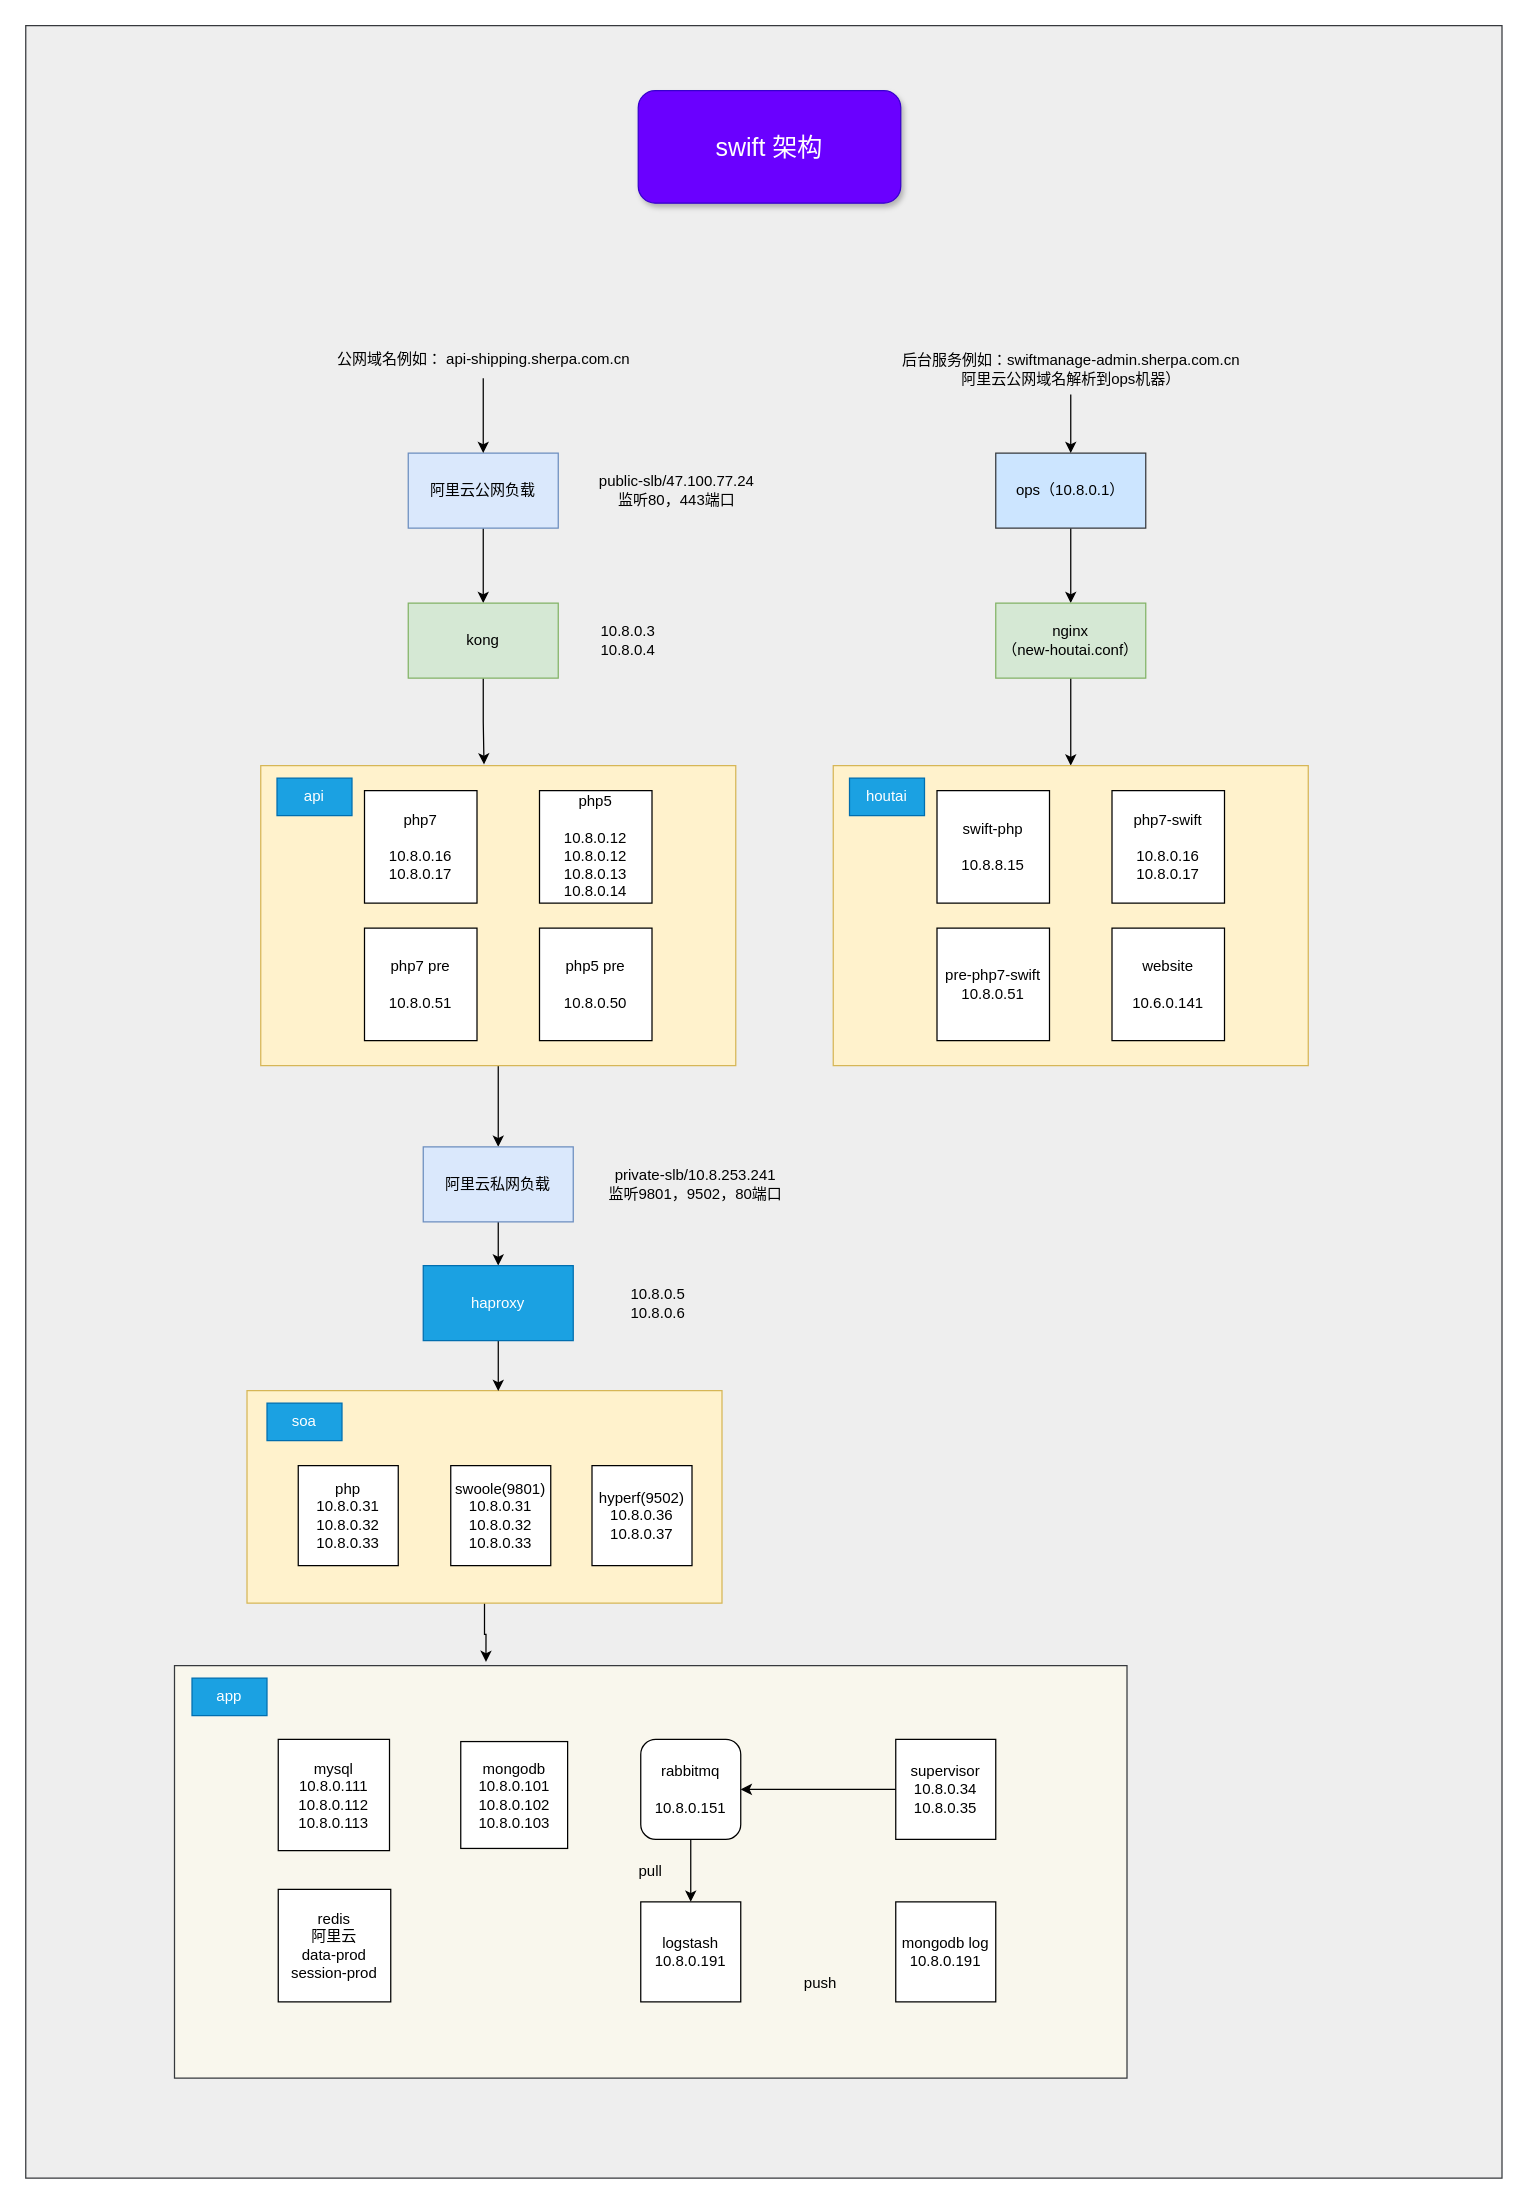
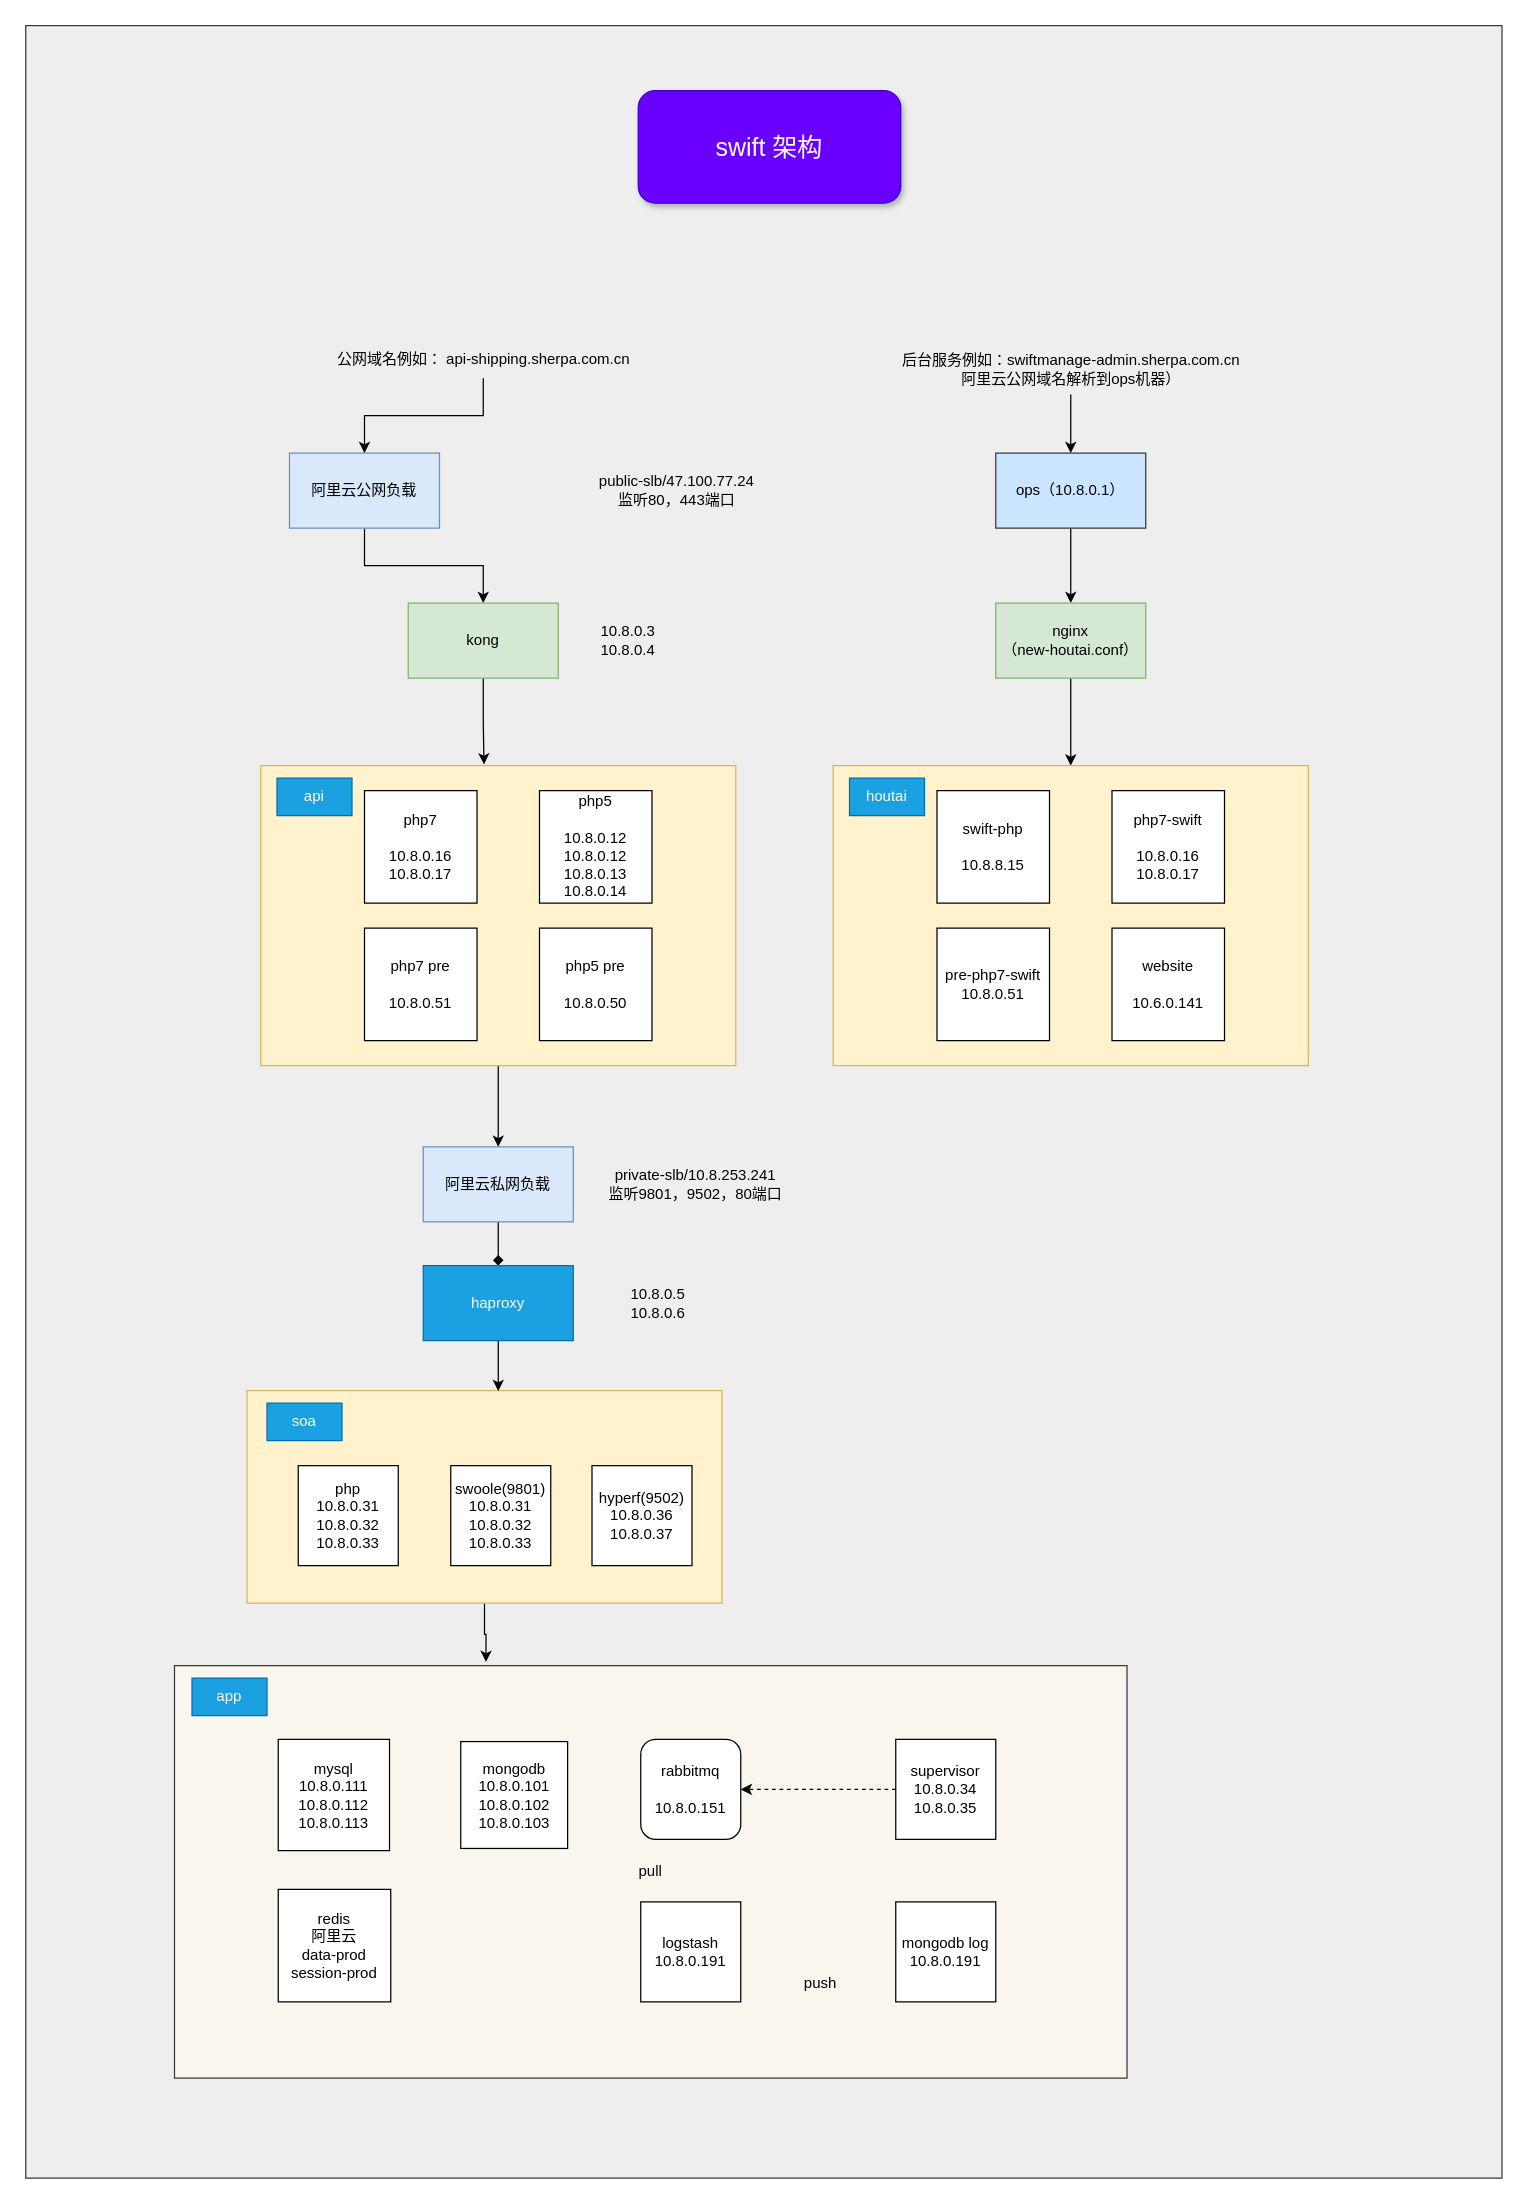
(483, 491) -> (364, 491)
(498, 1256) -> (498, 1255)
(822, 1789) -> (822, 1789)
(691, 1867) -> none
